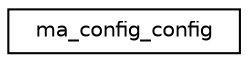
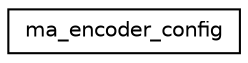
(124, 31) -> (124, 31)
